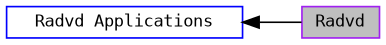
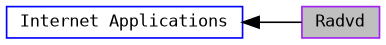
(125, 22) -> (125, 22)
